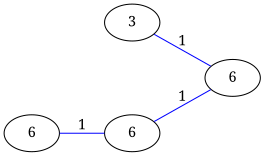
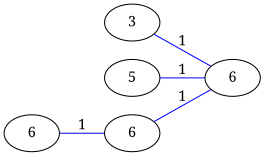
none -> (132, 78)
